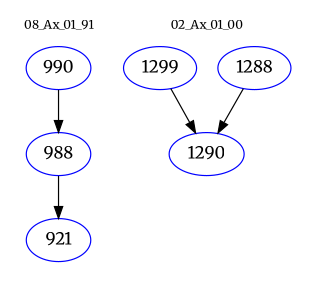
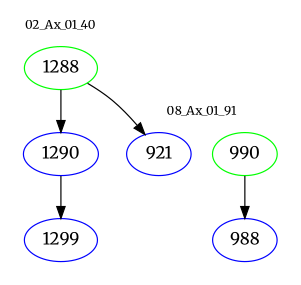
(207, 26) -> (61, 26)
(59, 68) -> (245, 154)
(254, 68) -> (61, 68)
(180, 105) -> (61, 191)
(59, 191) -> (125, 112)
